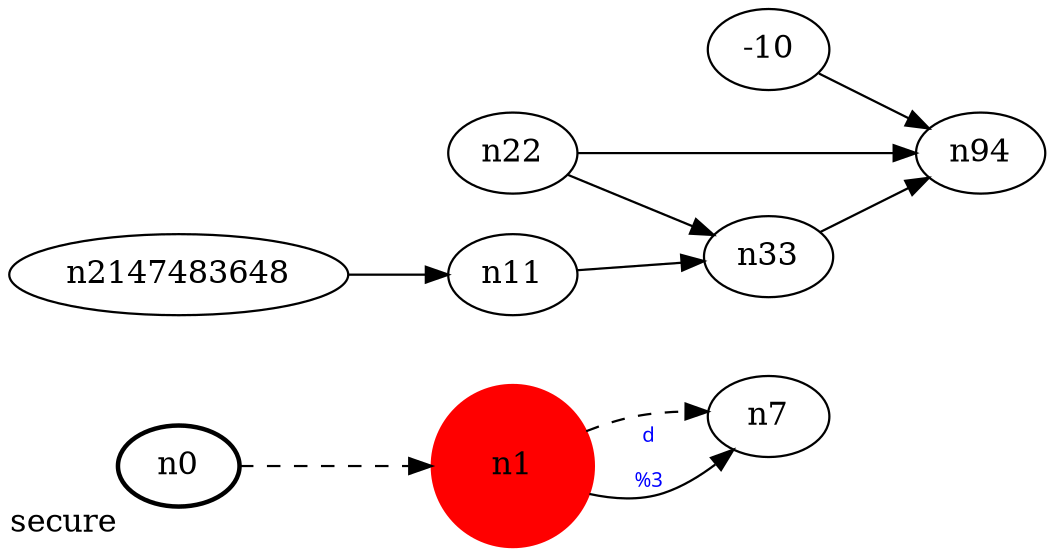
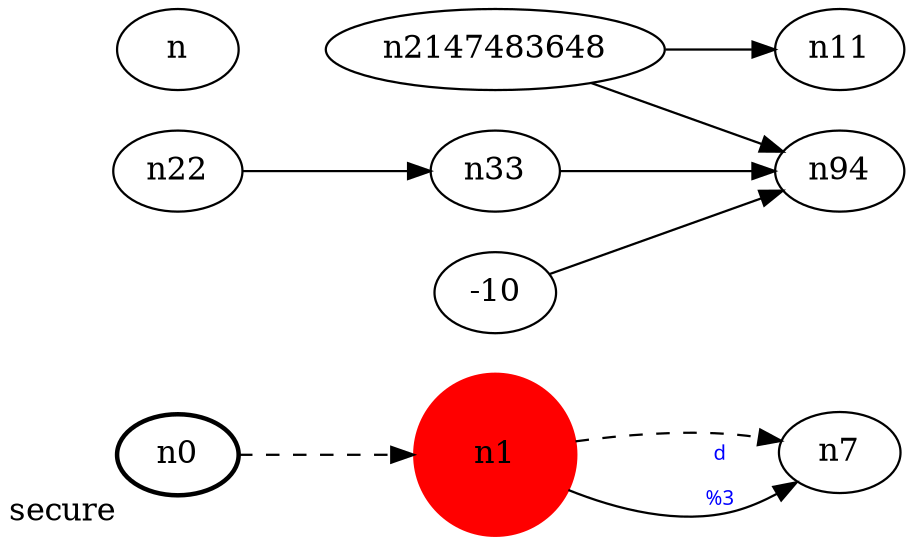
none -> (178, 50)
(736, 153) -> (676, 113)
(629, 266) -> none
